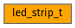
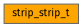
(38, 14) -> (41, 14)
